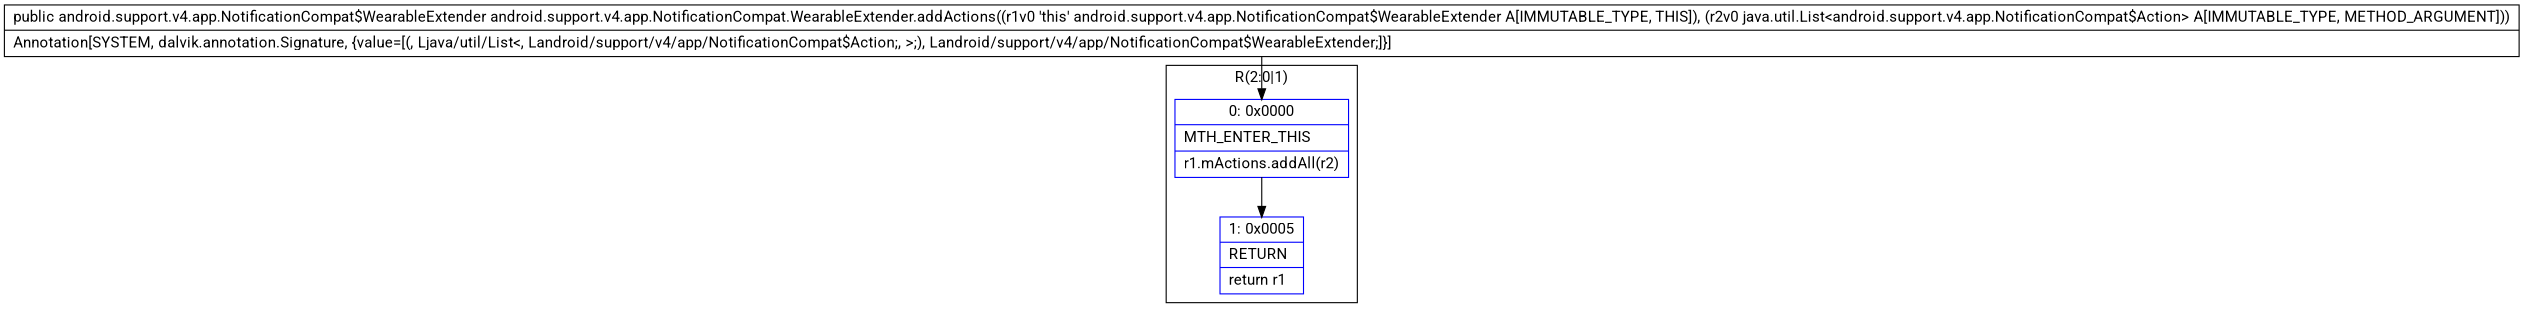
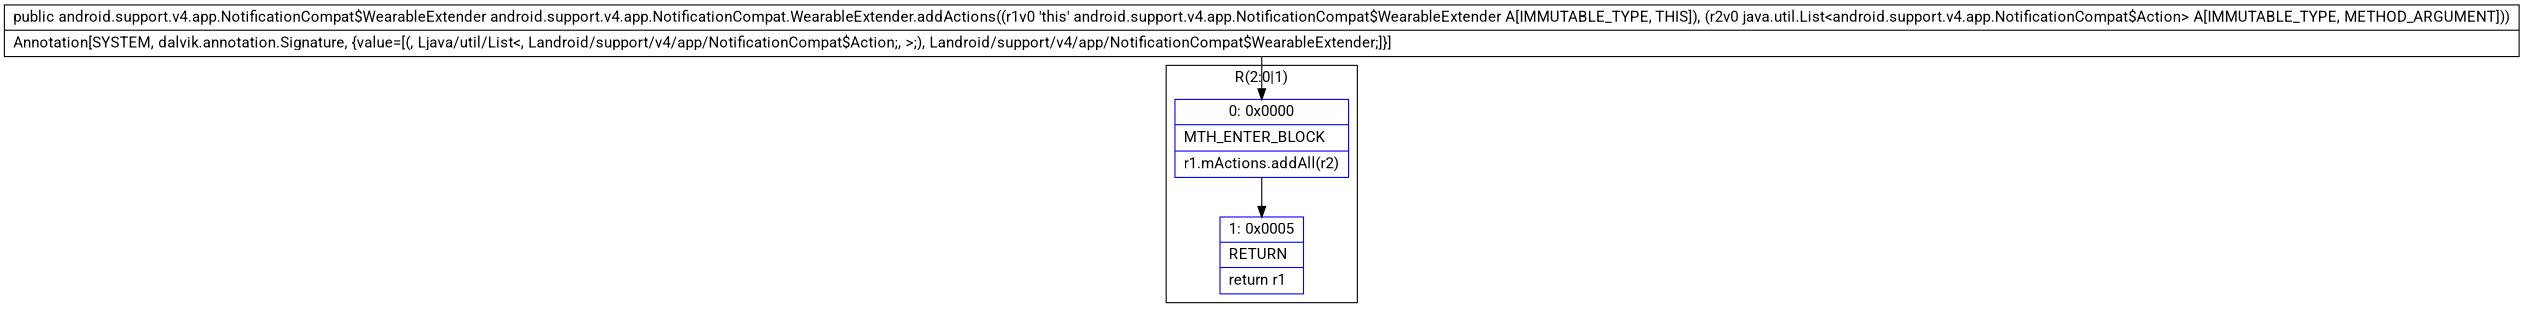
(1247, 137) -> (1255, 137)
